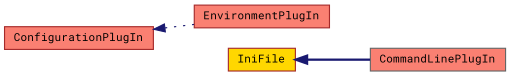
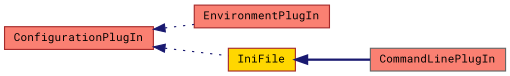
none -> (197, 52)
